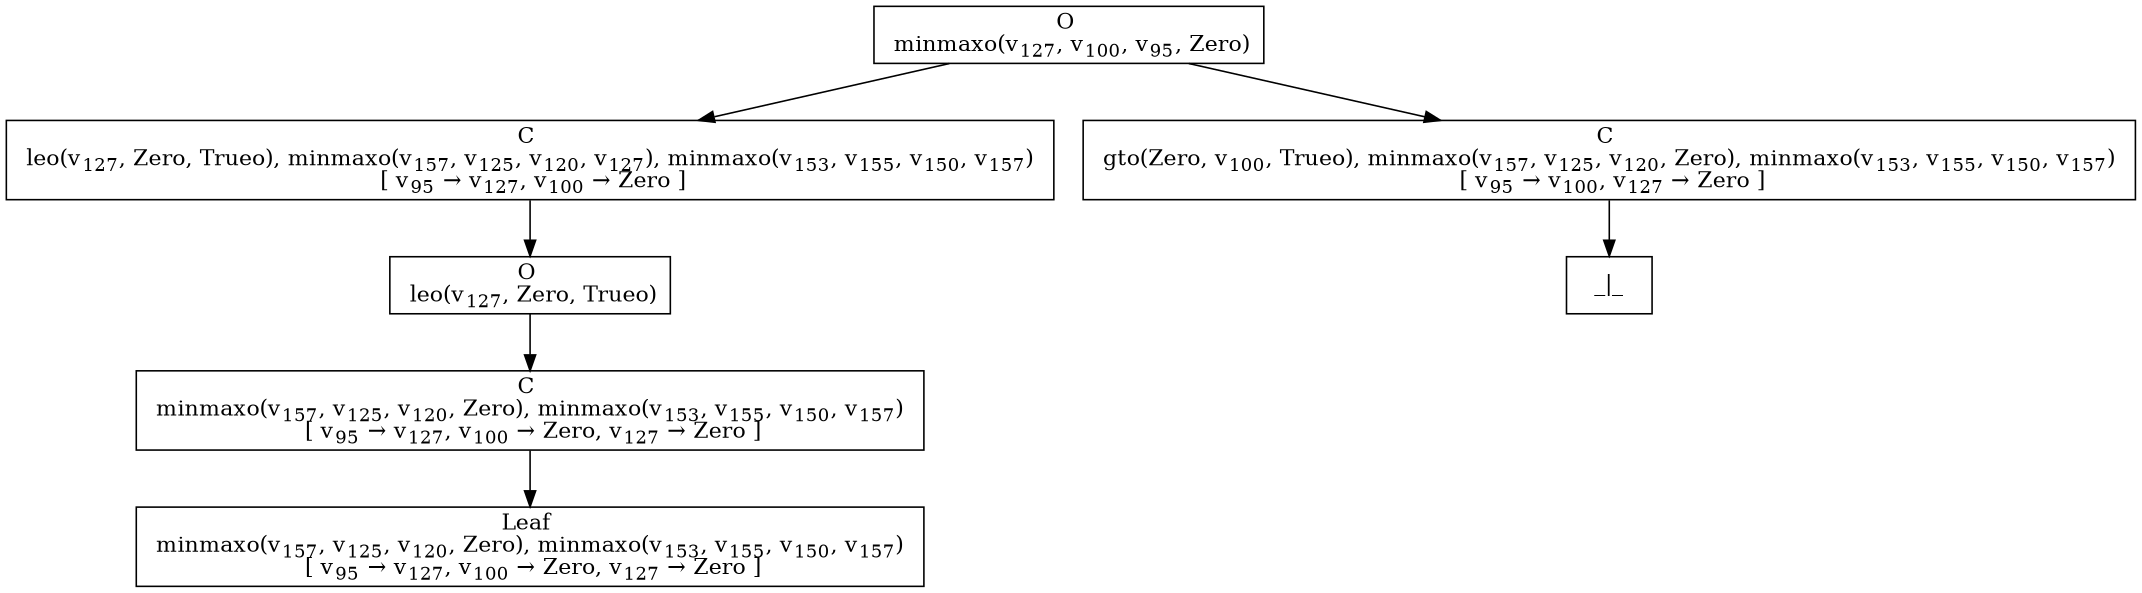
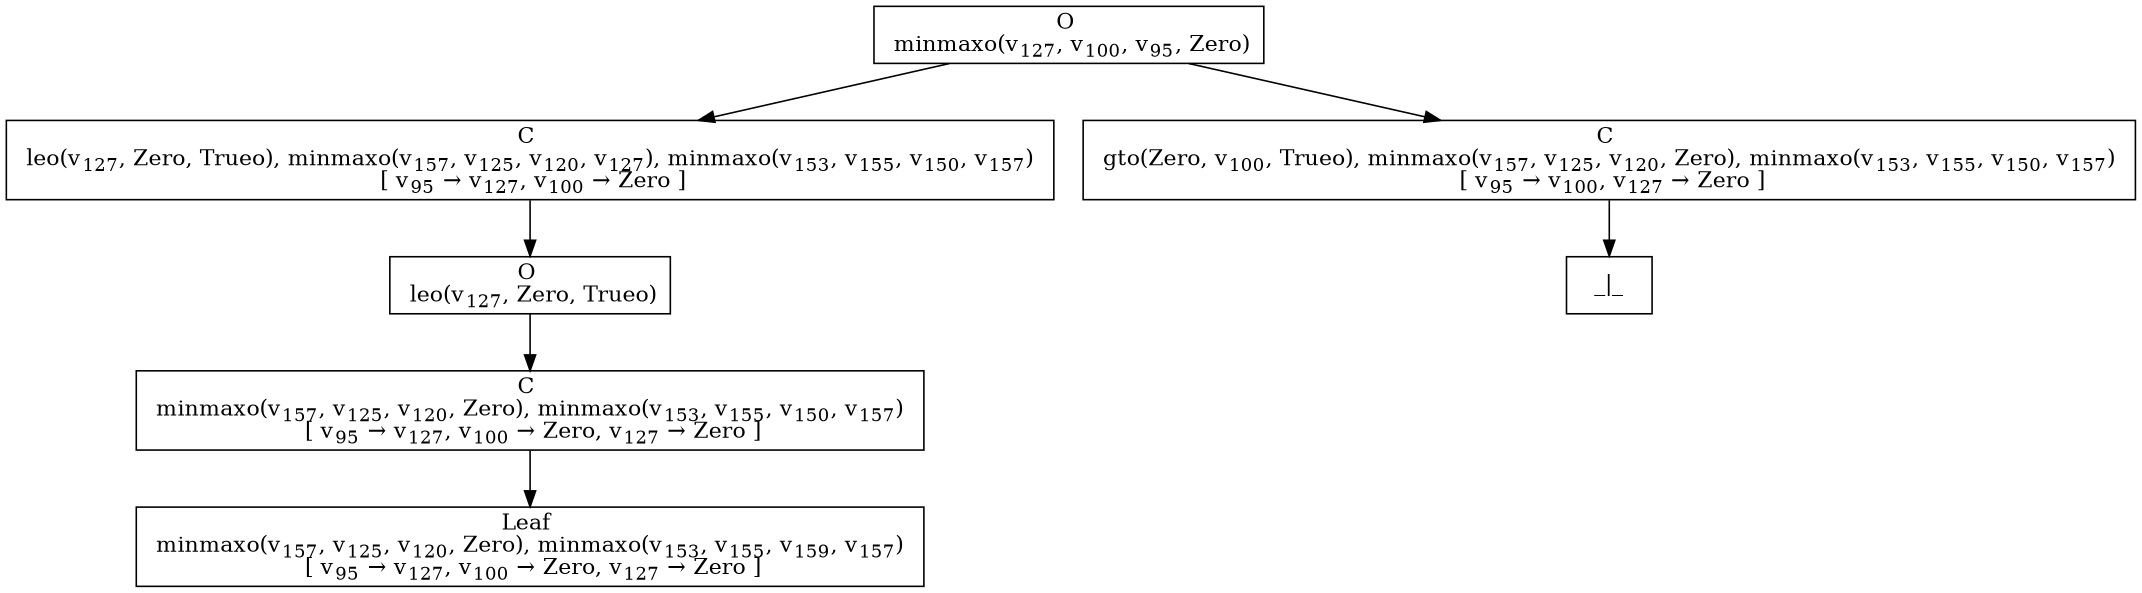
(812, 545) -> (812, 545)
